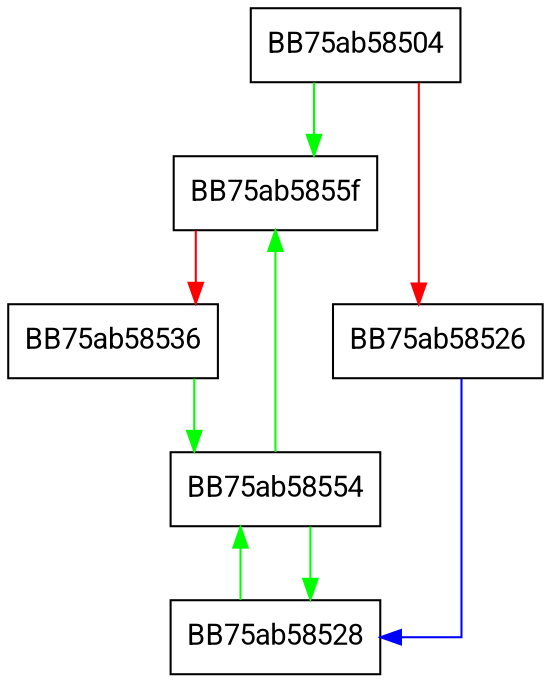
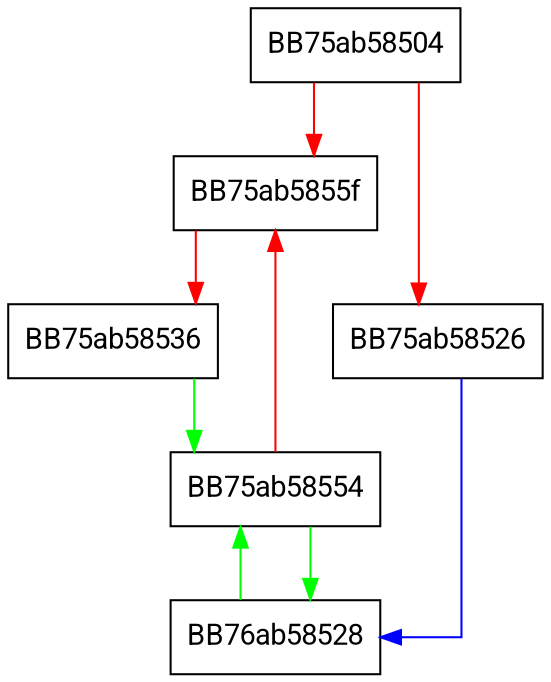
(314, 109) -> (314, 109)
(275, 351) -> (275, 351)
(275, 637) -> (275, 637)
